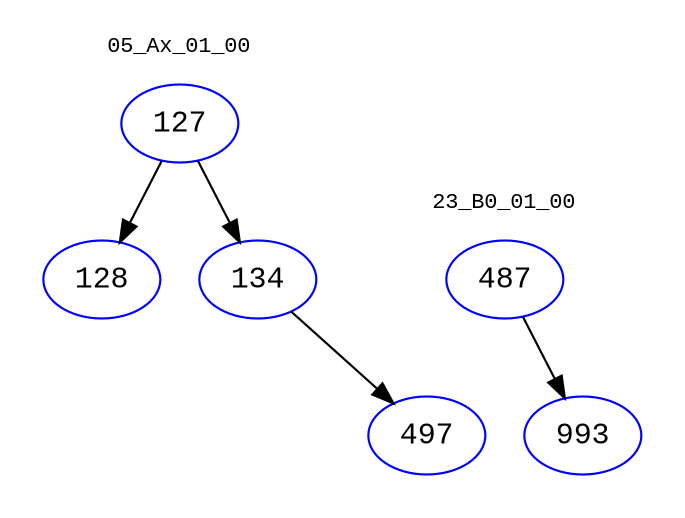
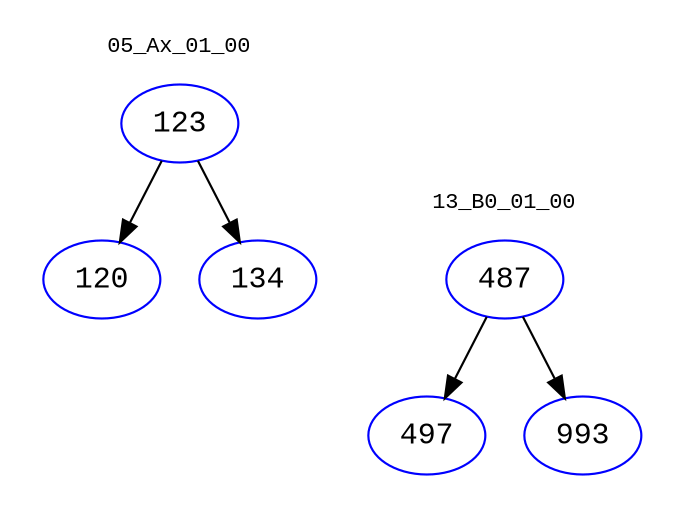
(180, 123) -> (180, 123)
(505, 203) -> (505, 203)
(102, 280) -> (102, 280)
(334, 350) -> (471, 348)
